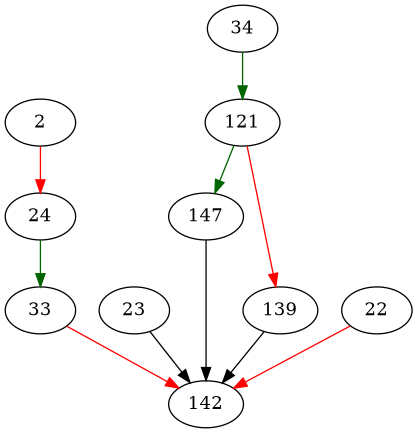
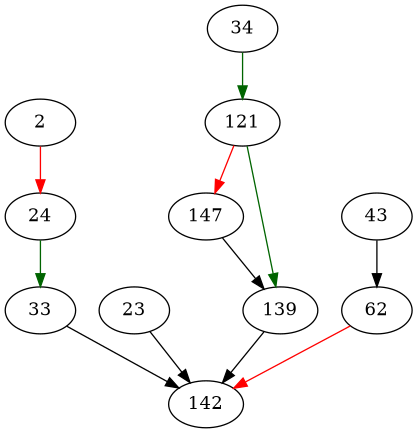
(227, 163) -> (227, 163)
(260, 210) -> (260, 210)
none -> (377, 216)
(206, 304) -> (239, 258)
(377, 310) -> (377, 310)
(117, 354) -> (117, 354)
